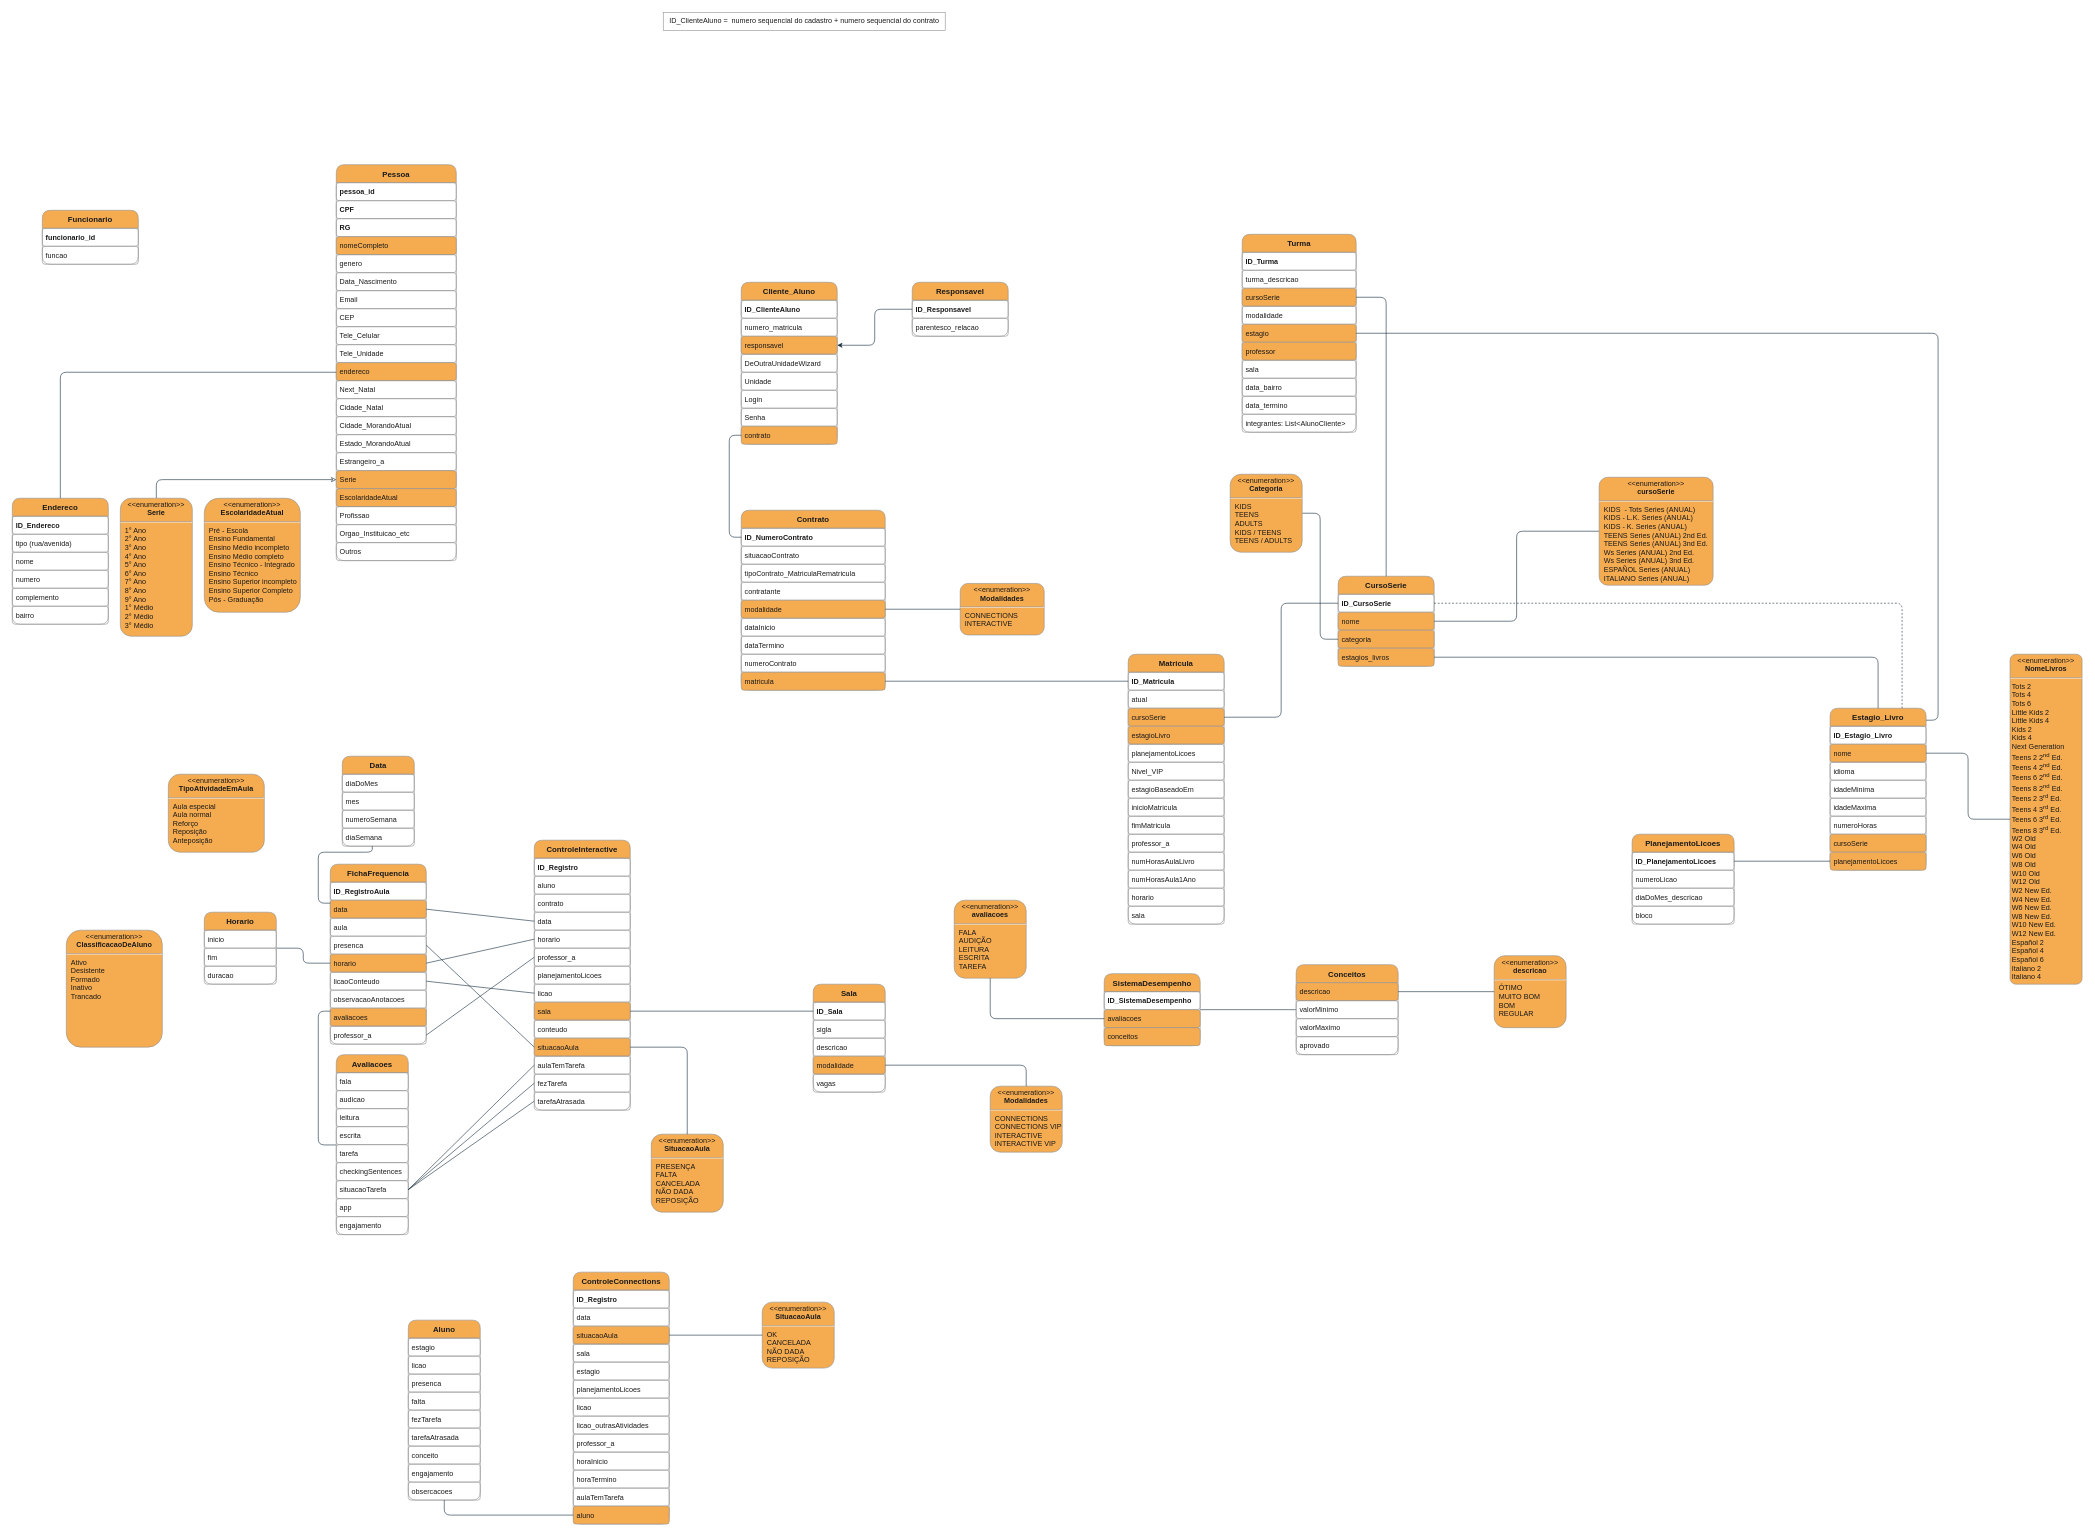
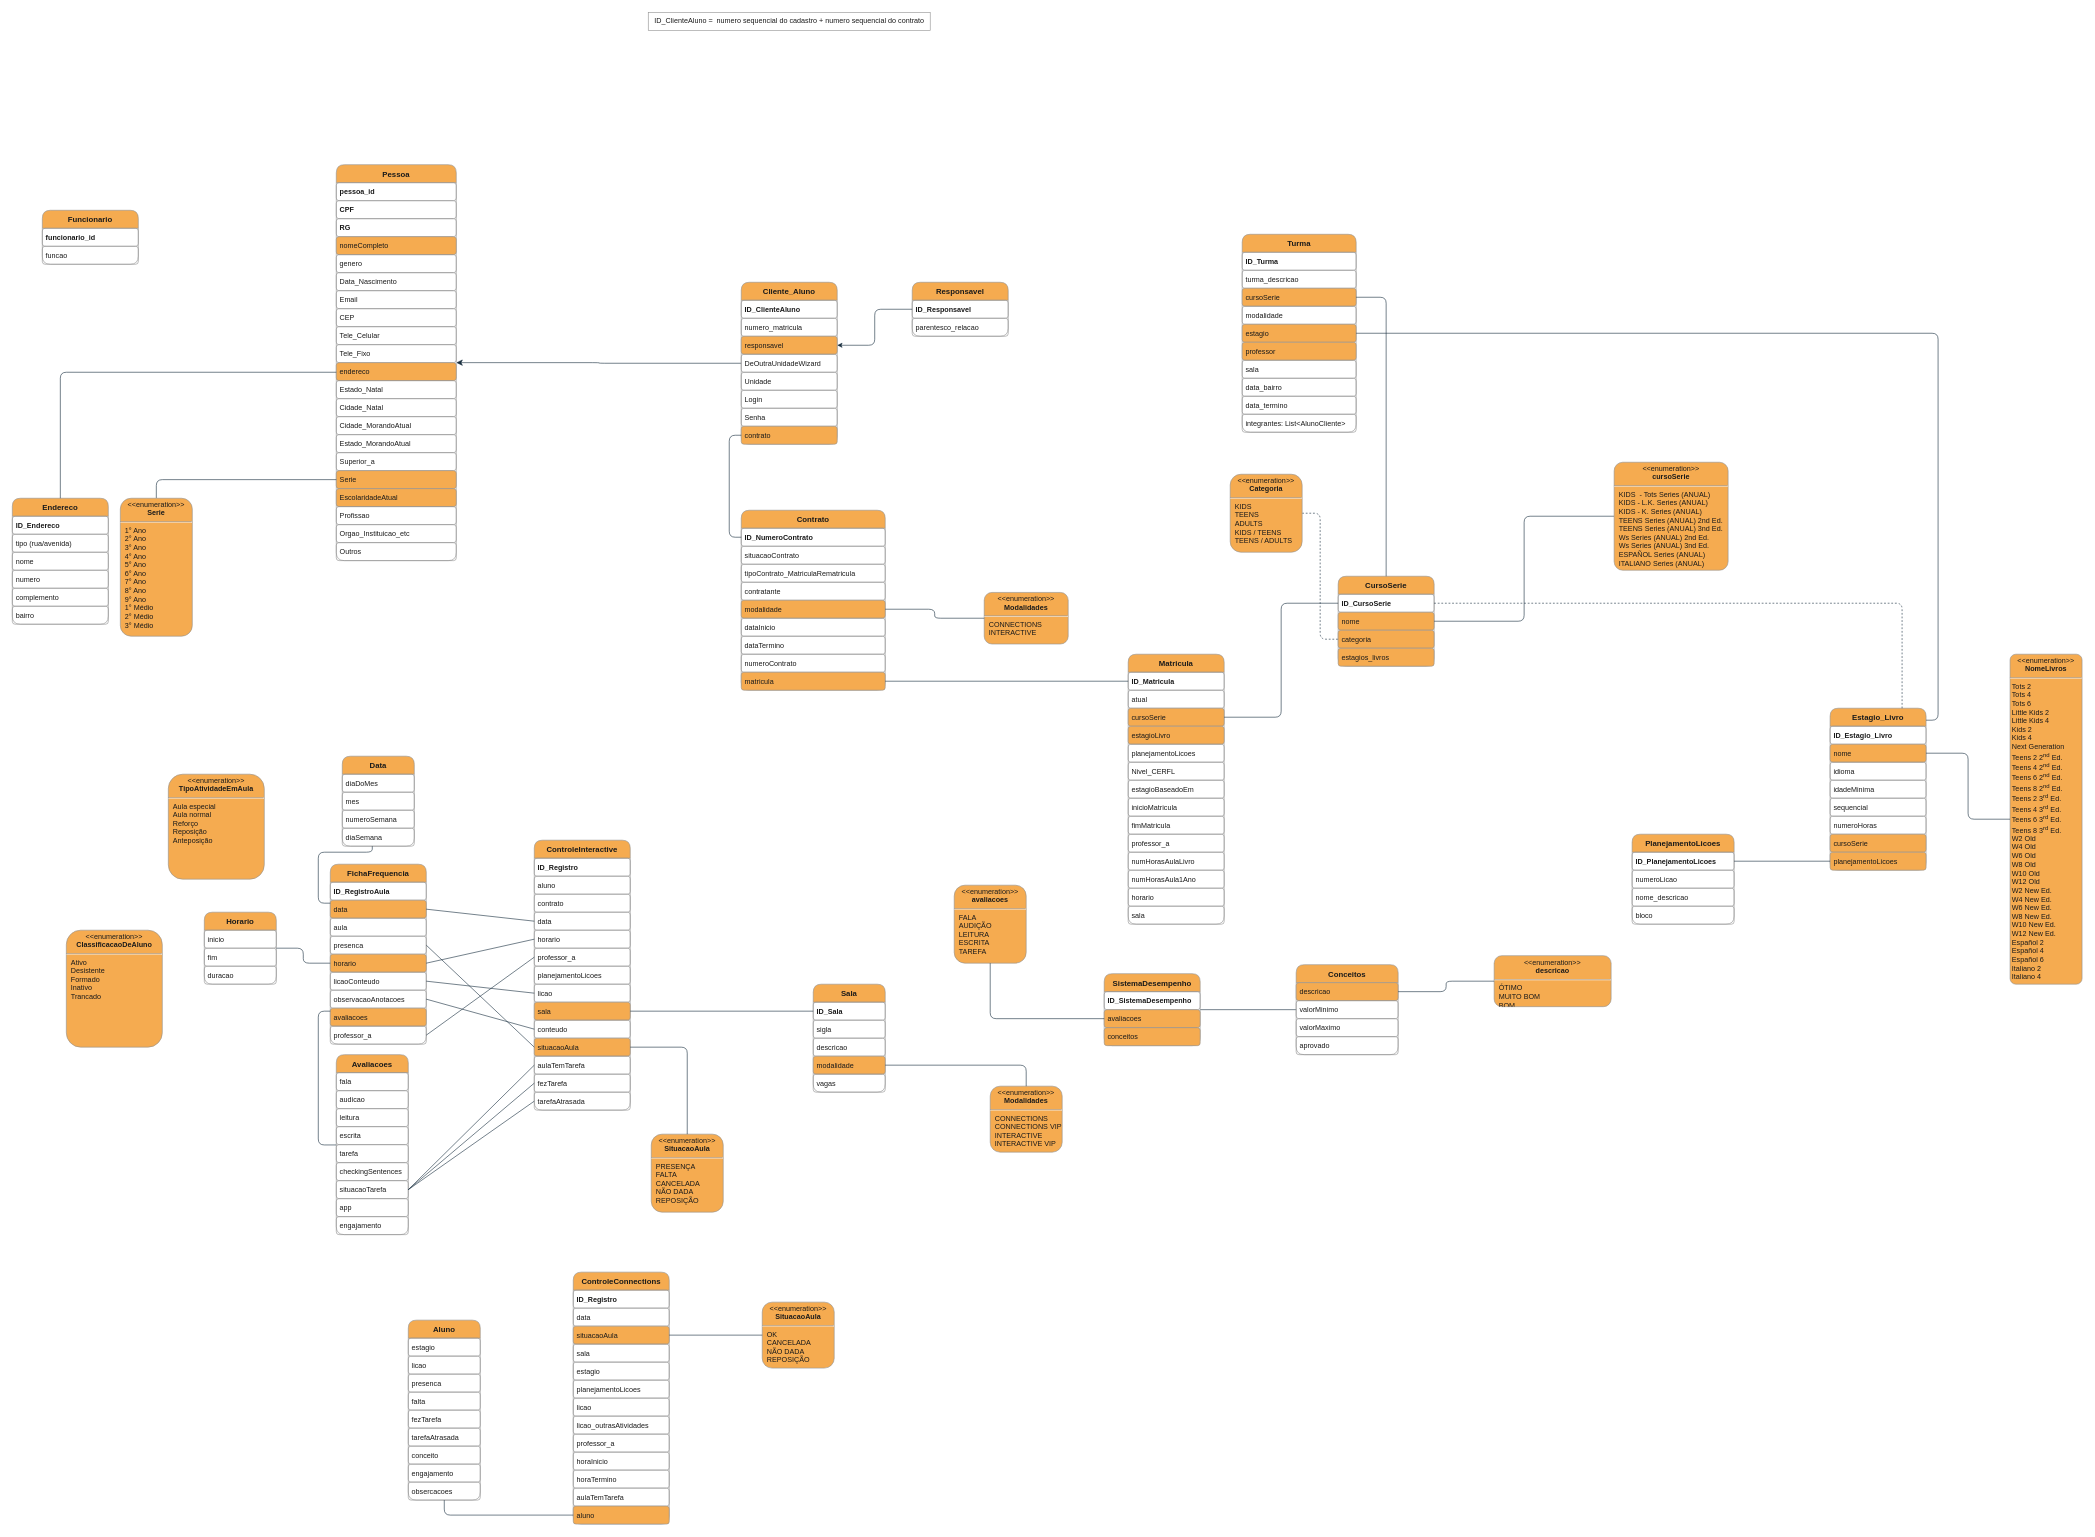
(804, 21) -> (789, 21)
(362, 354) -> (356, 354)
none -> (528, 363)
(359, 390) -> (363, 390)
(365, 462) -> (359, 462)
(330, 480) -> (331, 480)
(1656, 531) -> (1671, 516)
(252, 555) -> none
(1320, 575) -> (1320, 575)
(1002, 609) -> (1026, 618)
(1681, 657) -> none
(1148, 772) -> (1152, 772)
(1854, 808) -> (1852, 808)
(216, 813) -> (216, 827)
(1670, 898) -> (1663, 898)
(990, 939) -> (990, 924)
(1530, 992) -> (1553, 981)
none -> (466, 1010)
